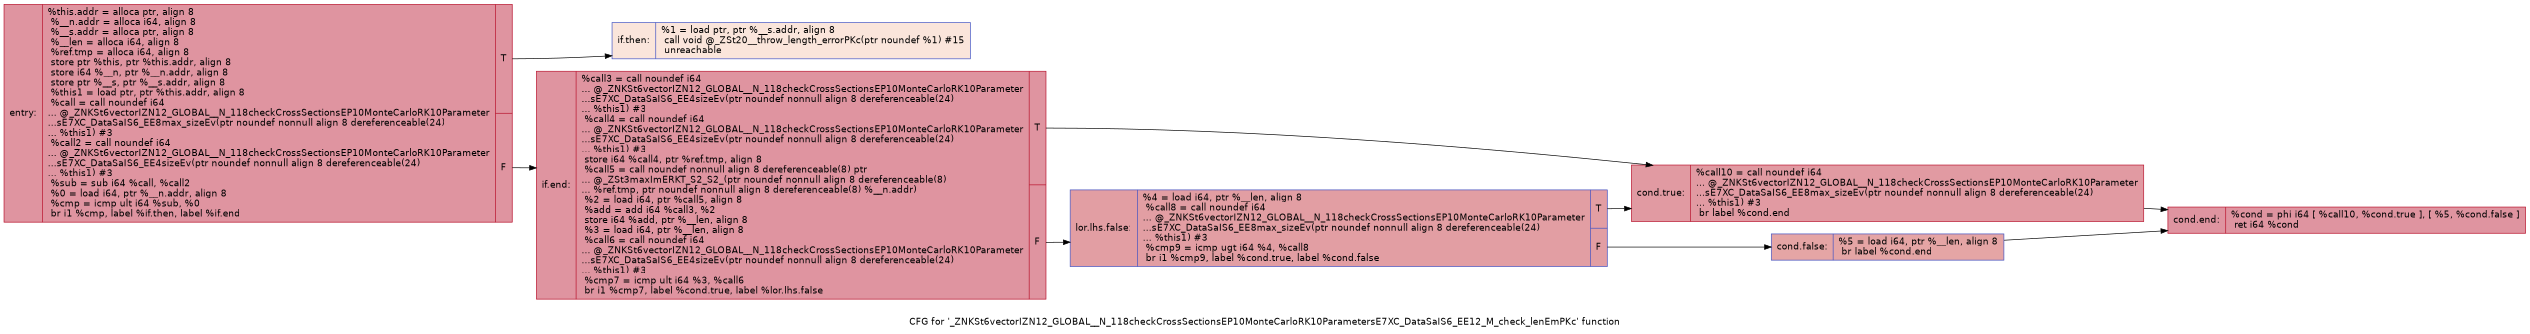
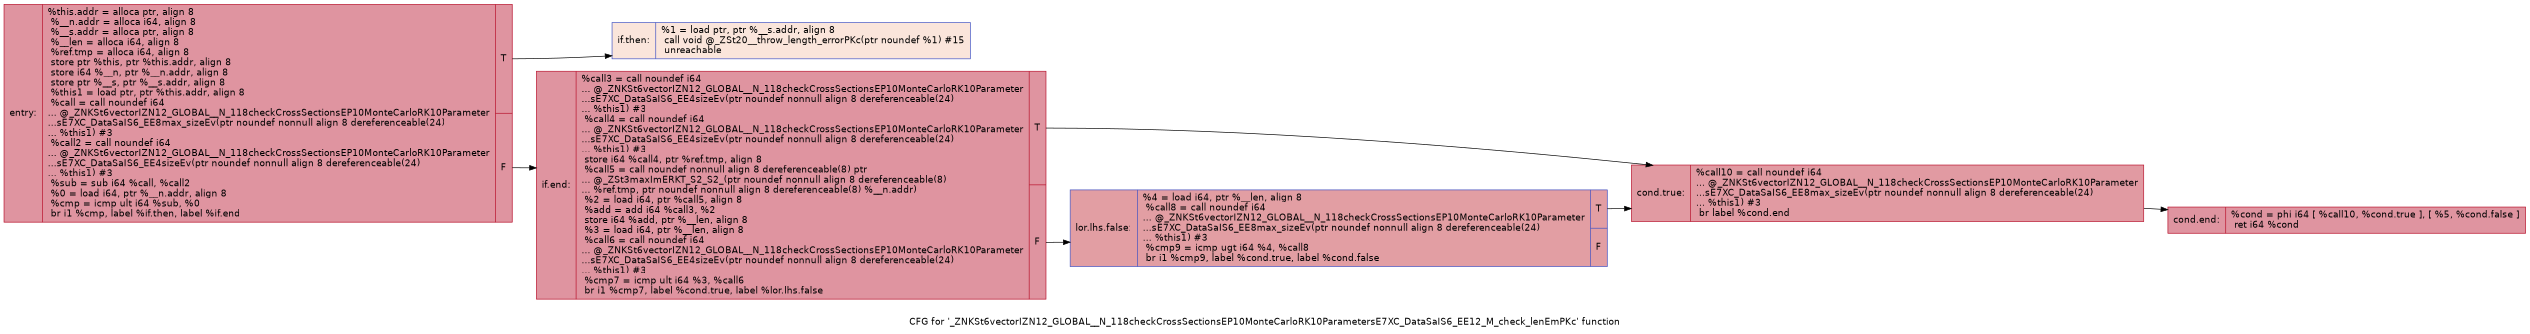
(1888, 247) -> none
